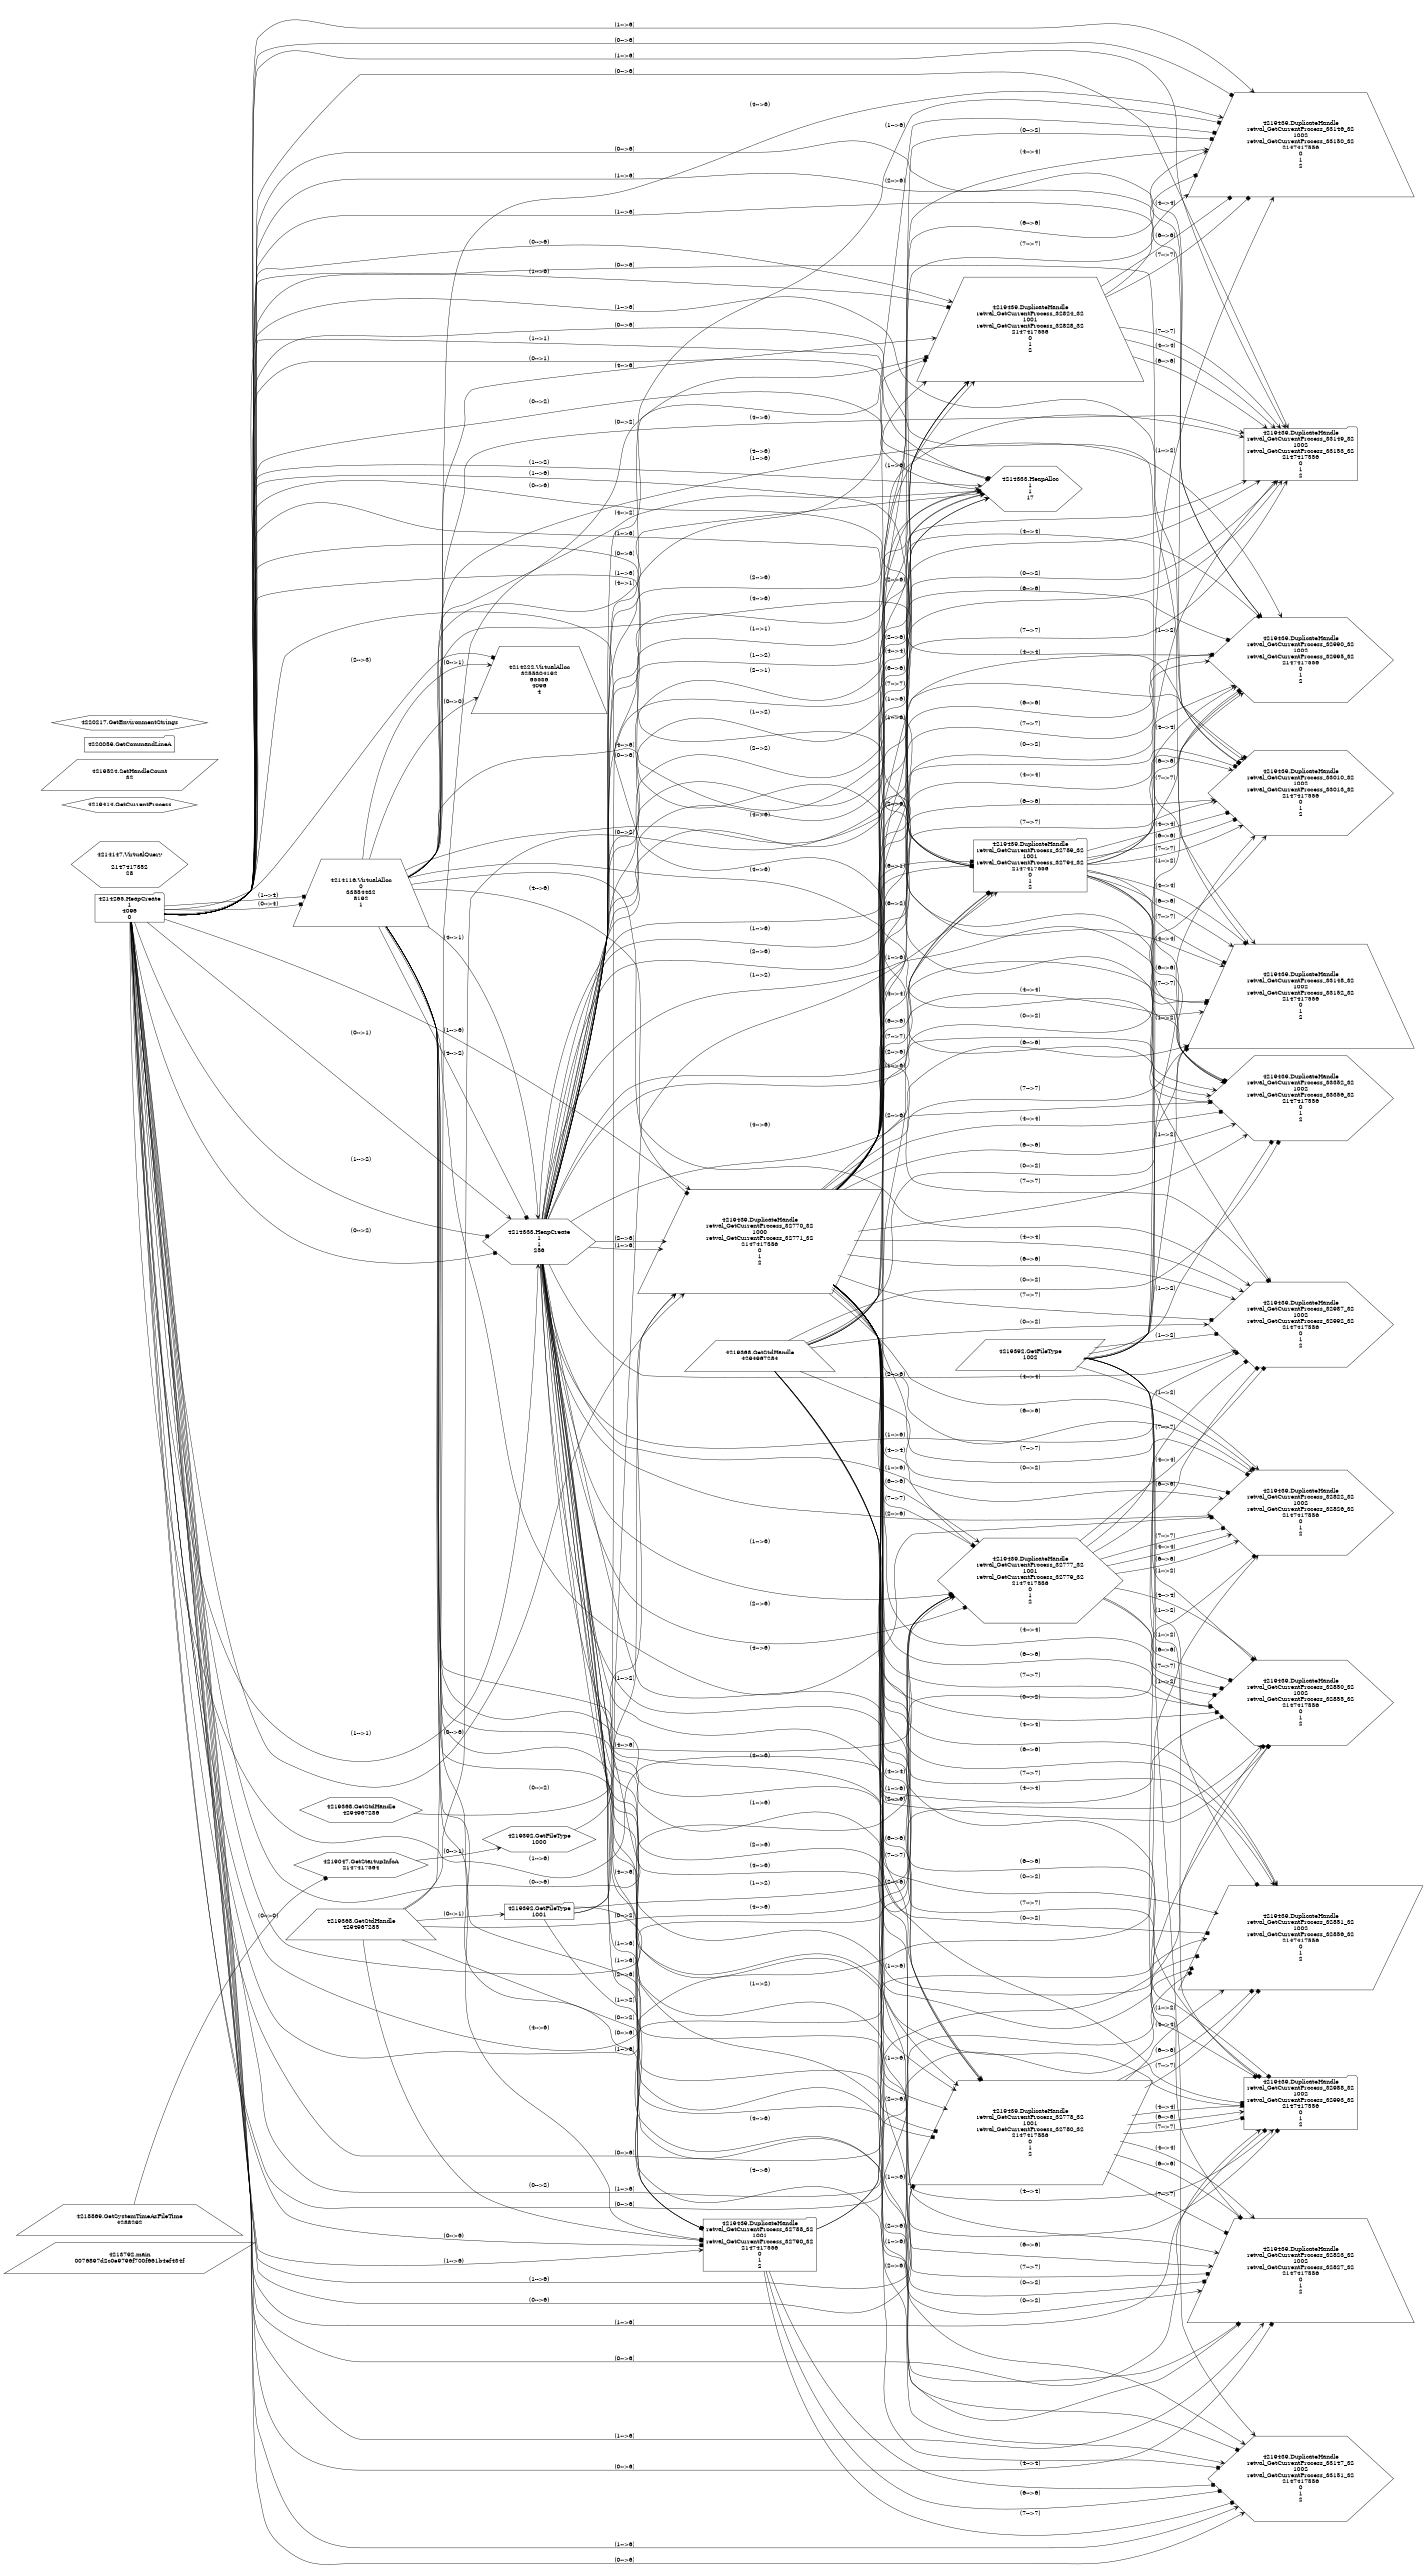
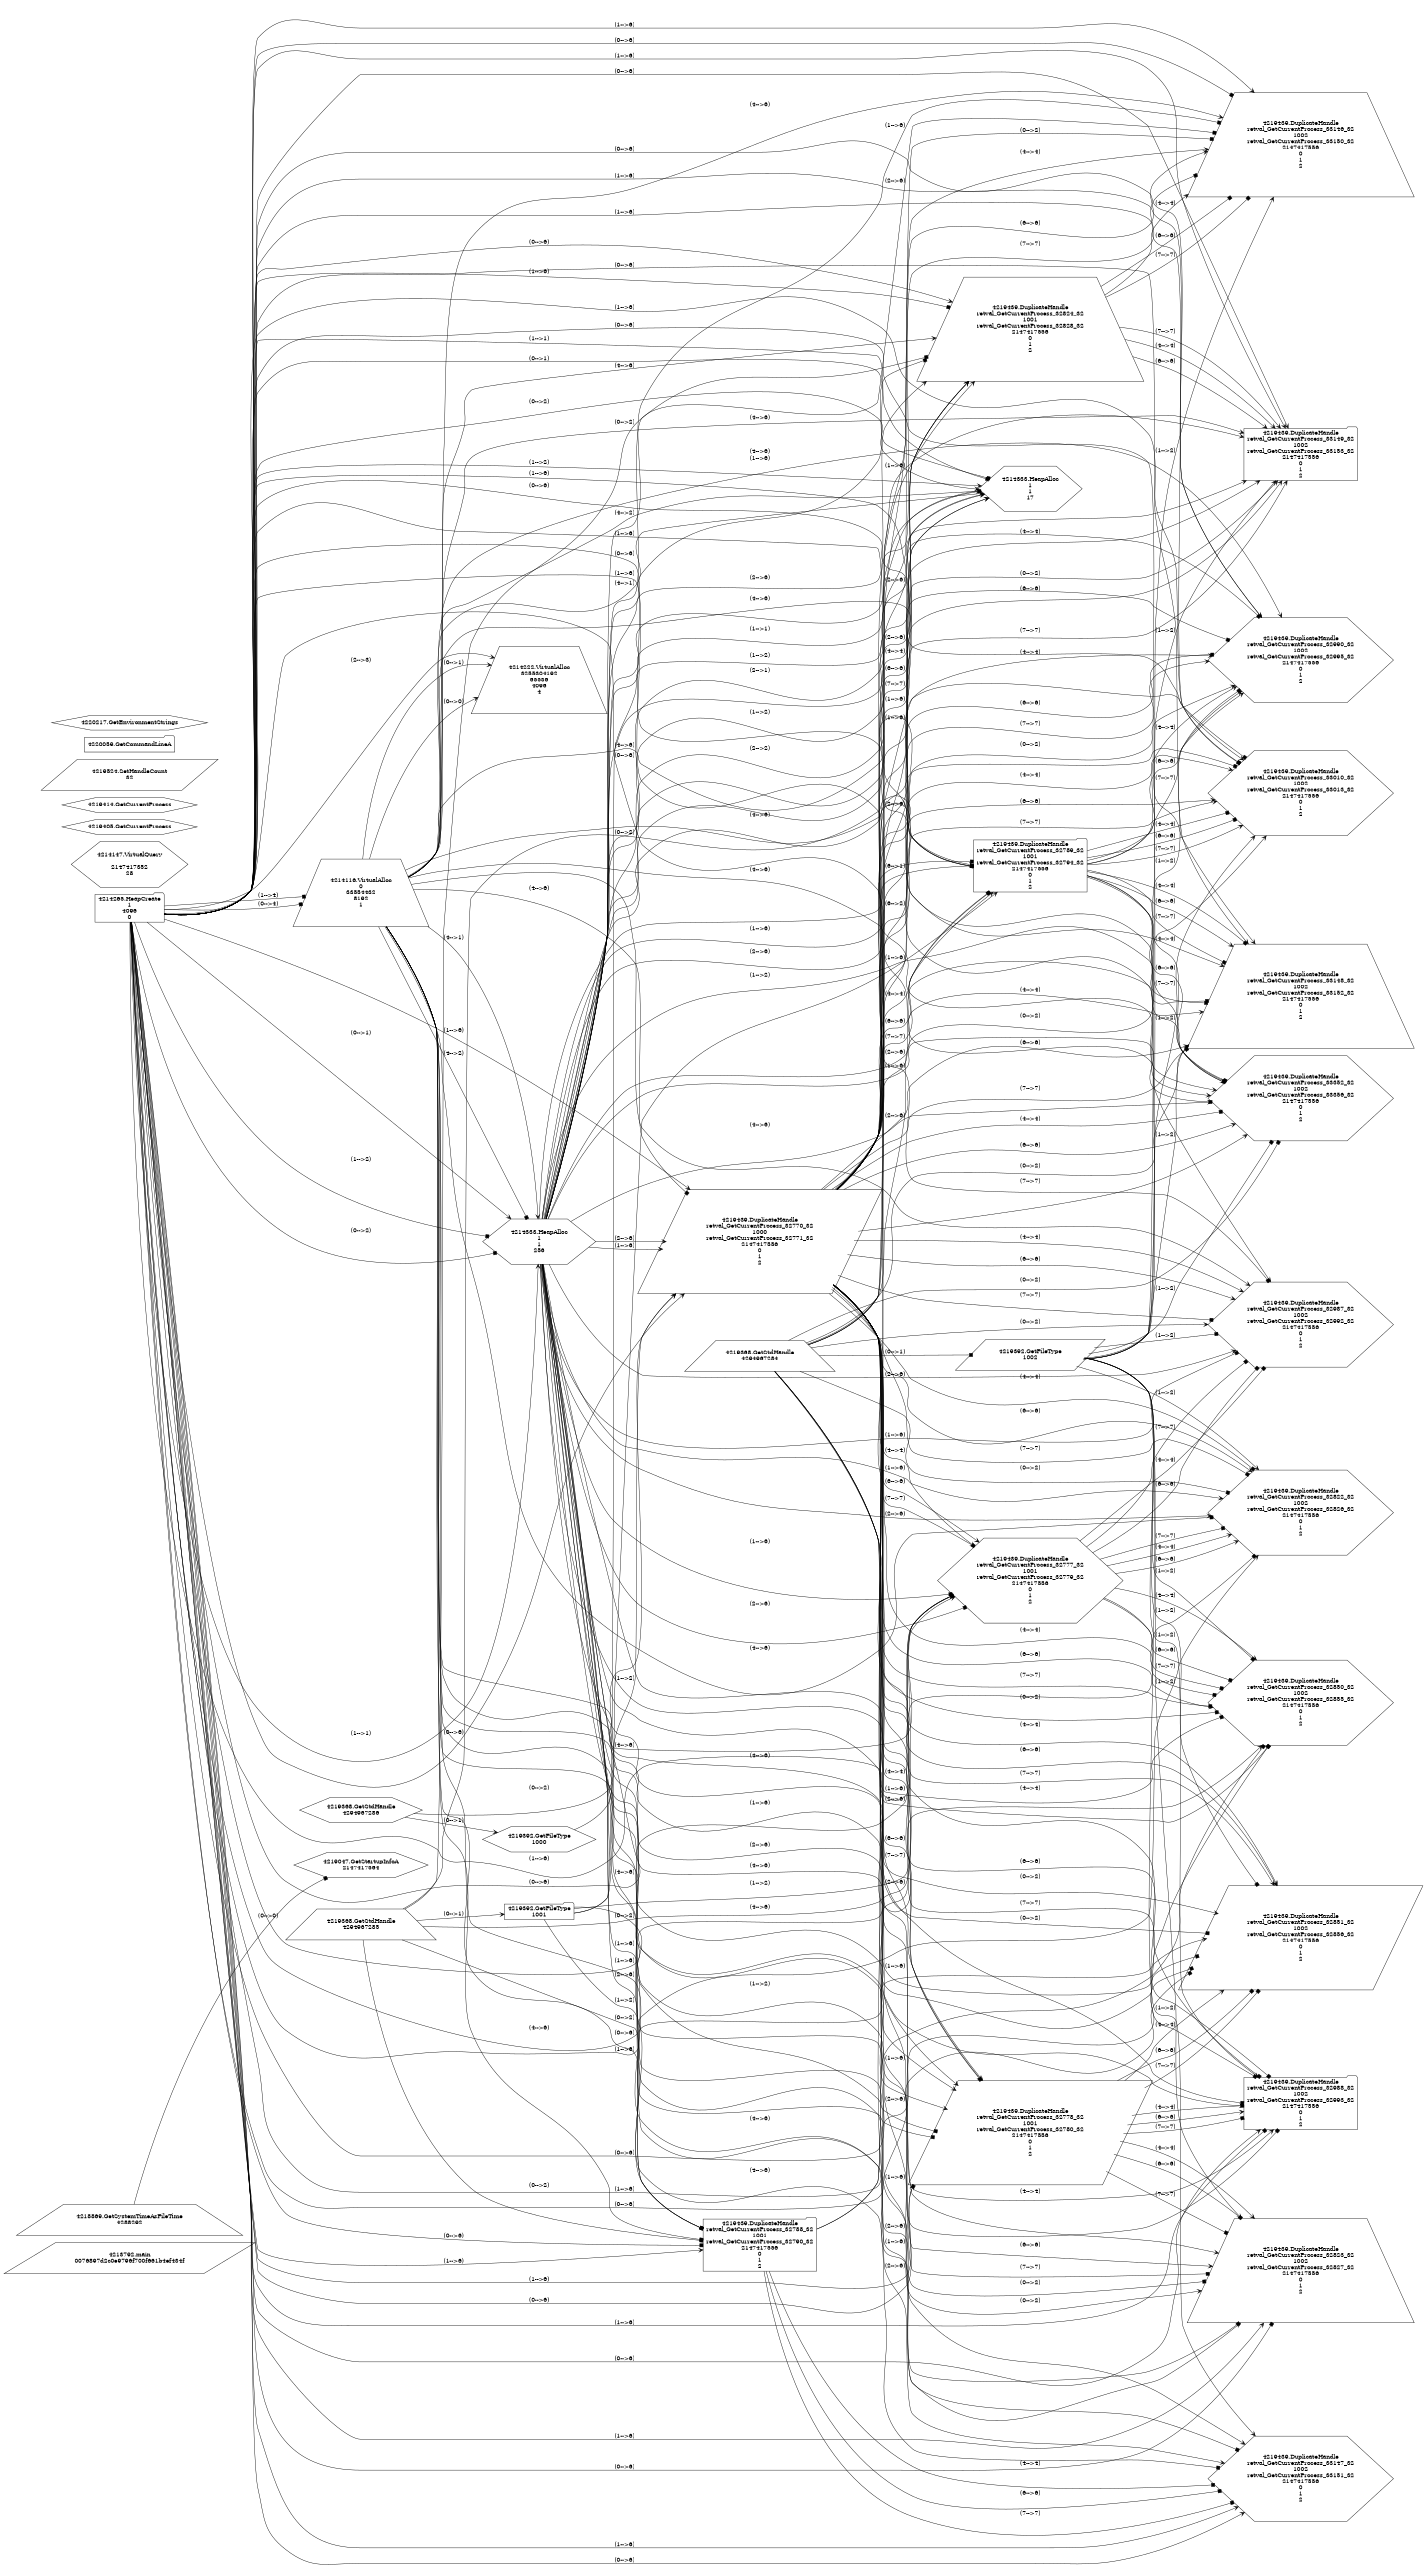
(334, 790) -> (334, 790)
none -> (130, 827)
(539, 1242) -> (539, 1242)
none -> (890, 1355)
(457, 1856) -> (449, 1825)
